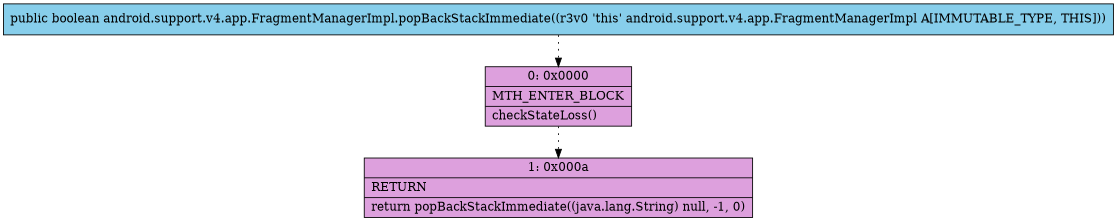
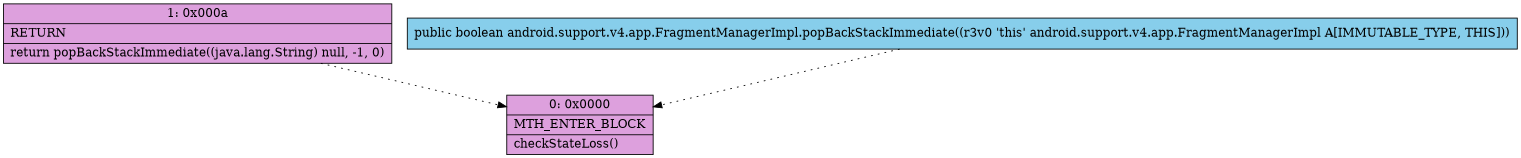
(558, 138) -> (410, 84)
